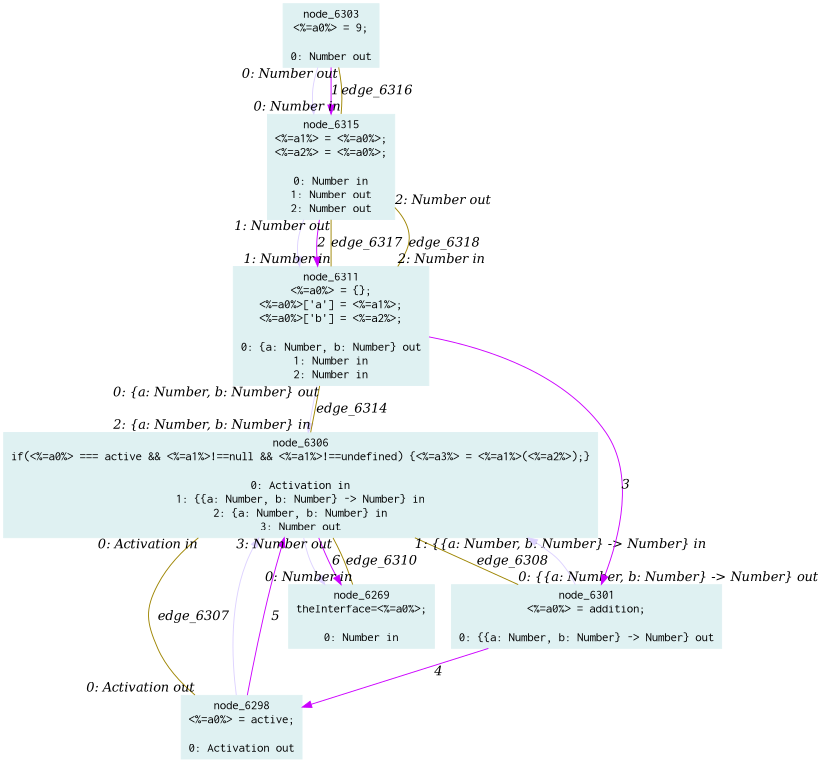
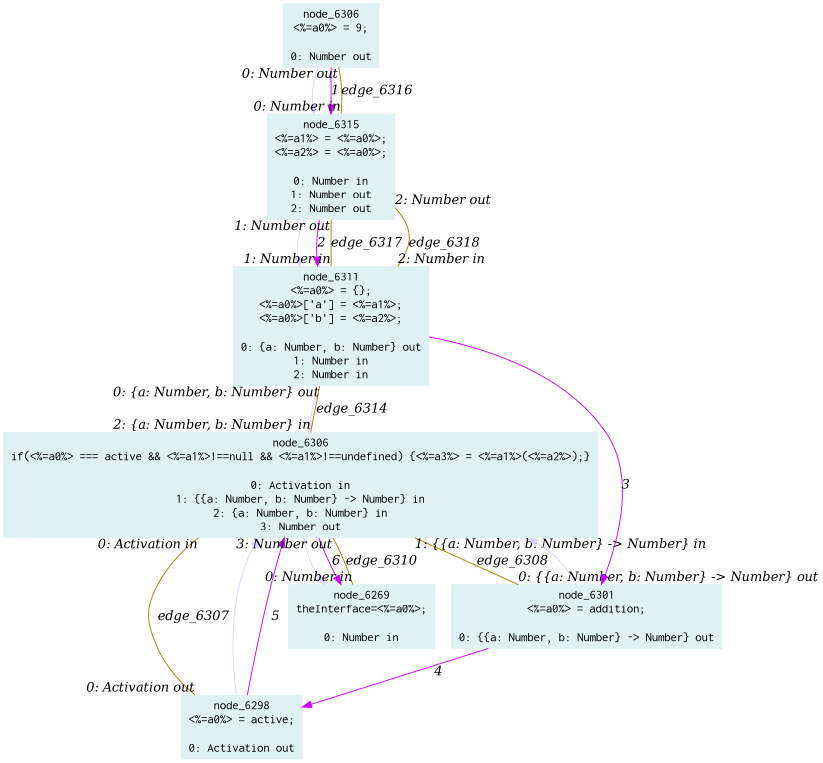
(331, 36) -> (331, 36)
